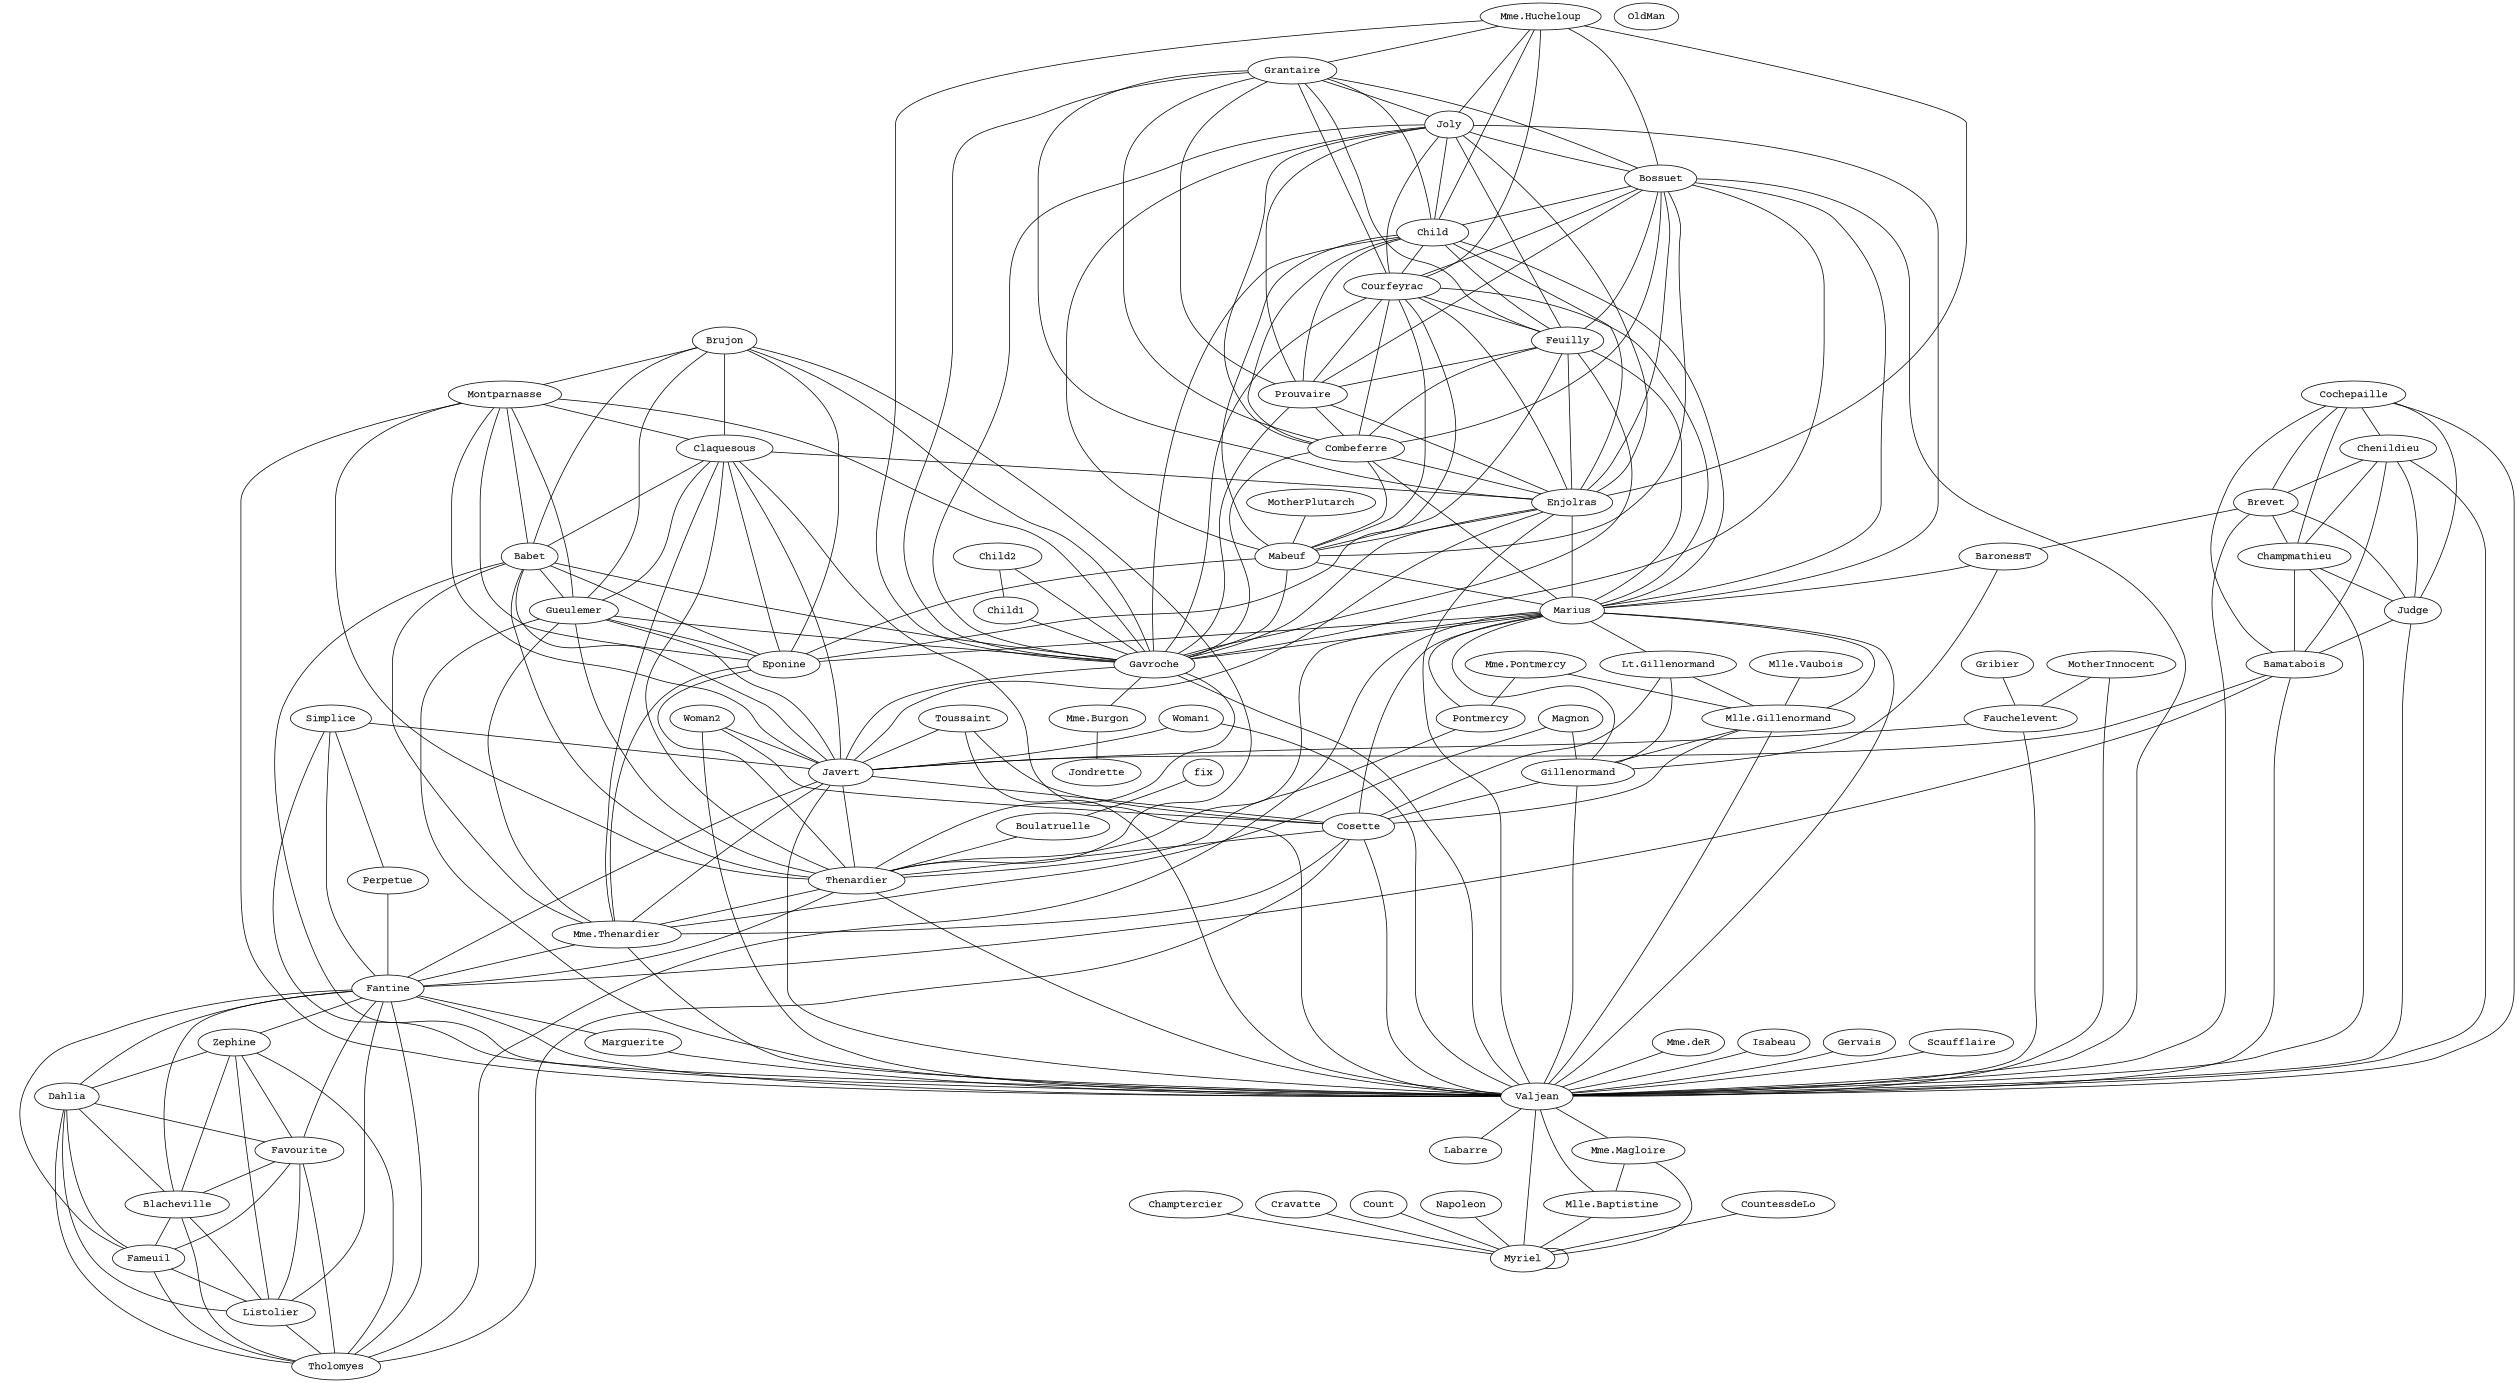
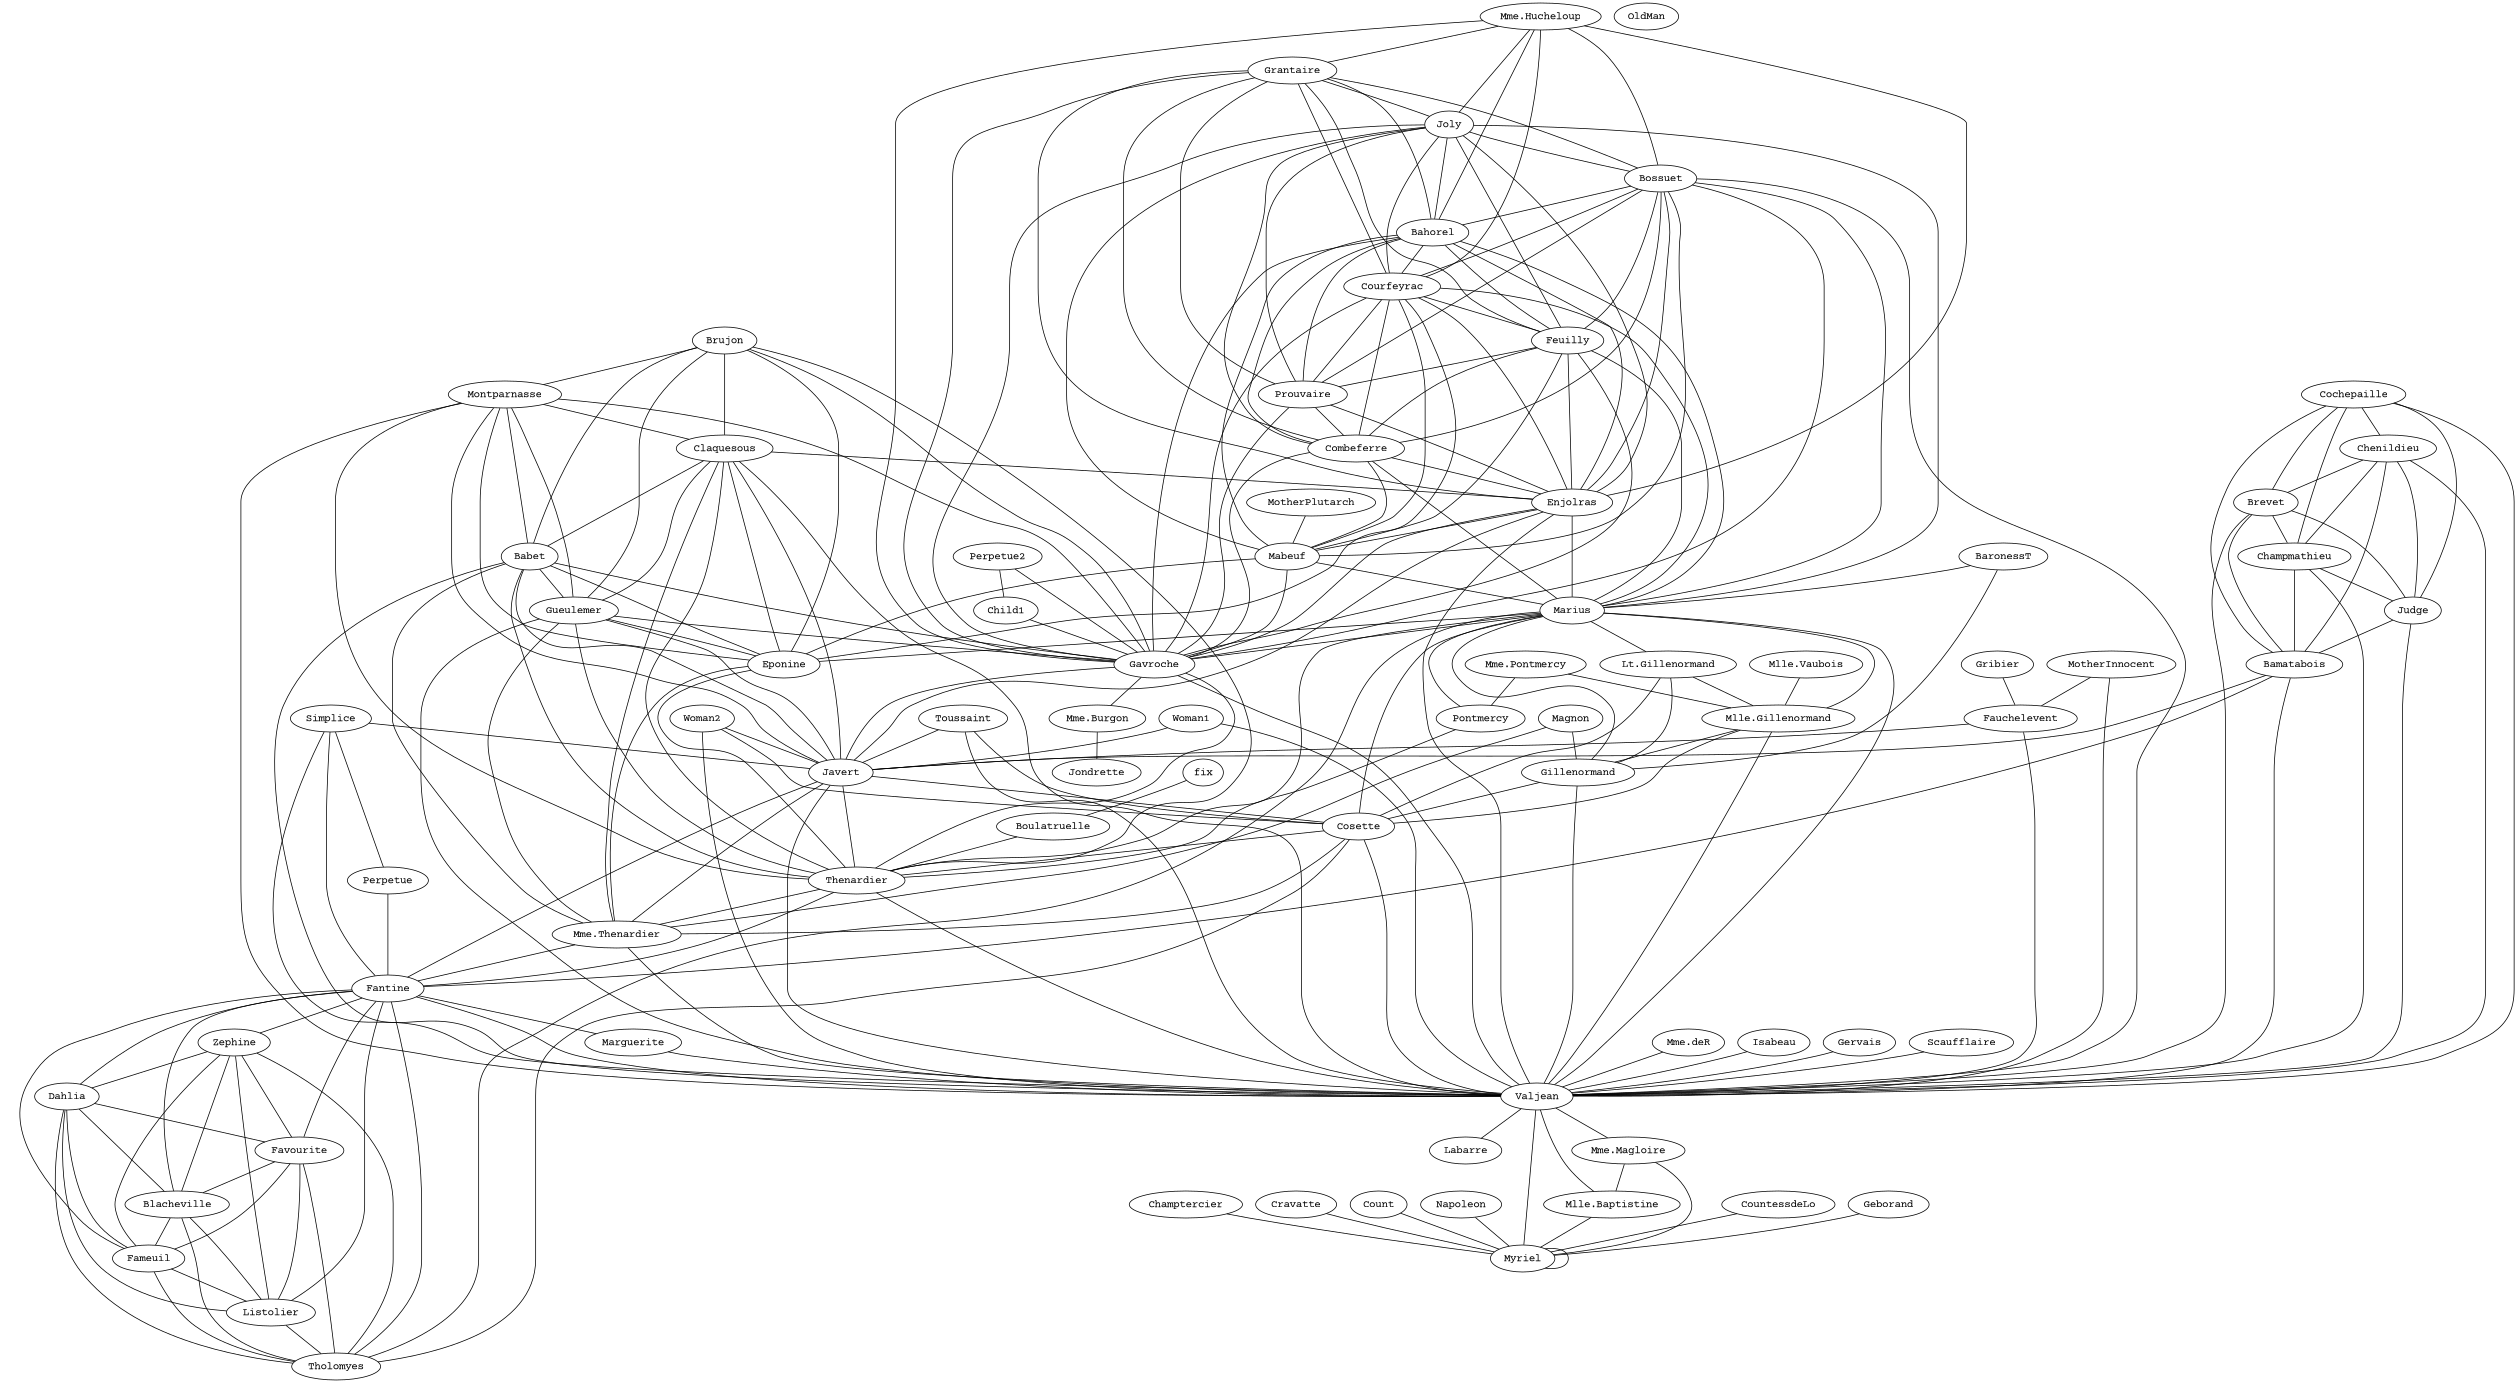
(1433, 232) -> (1433, 232)
(2138, 529) -> (2238, 586)
(998, 556) -> (998, 556)
none -> (143, 1142)
none -> (1889, 1204)
